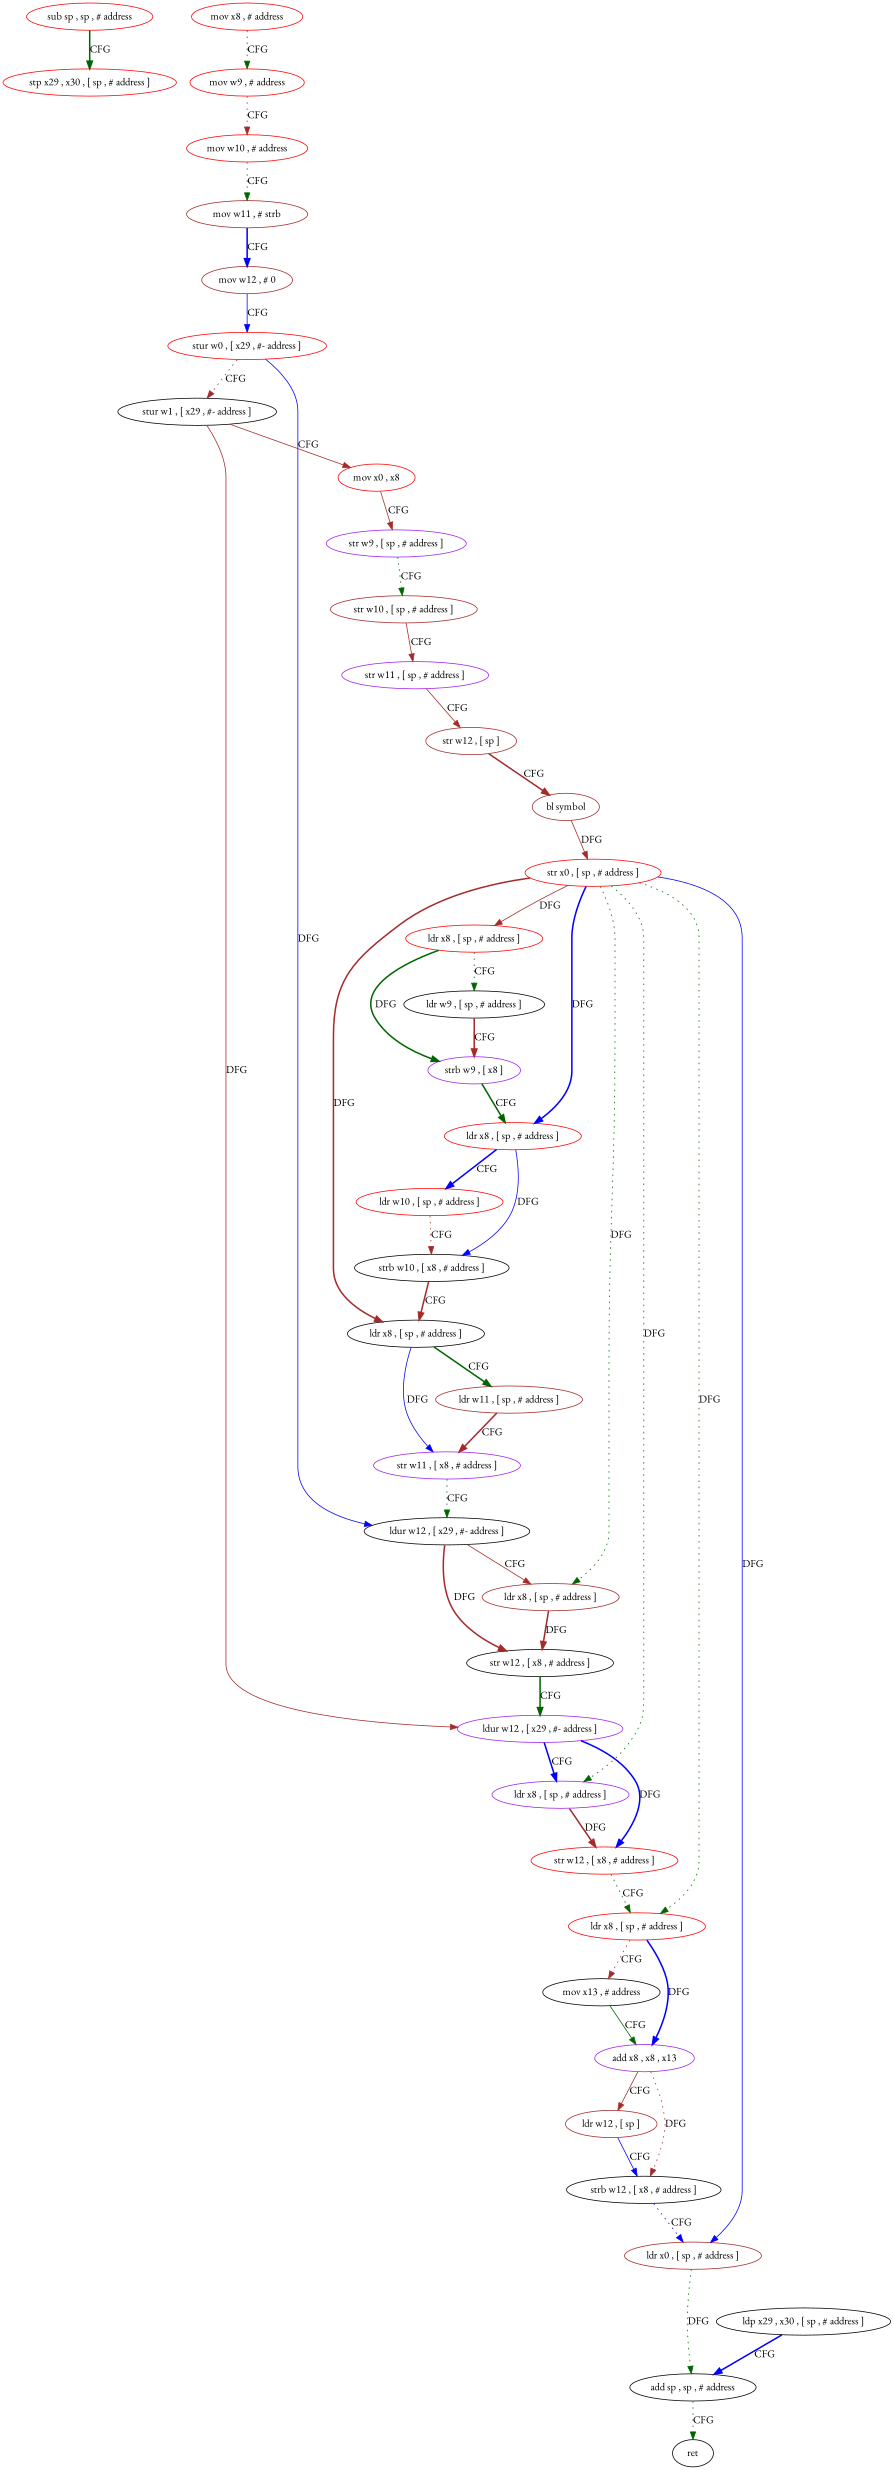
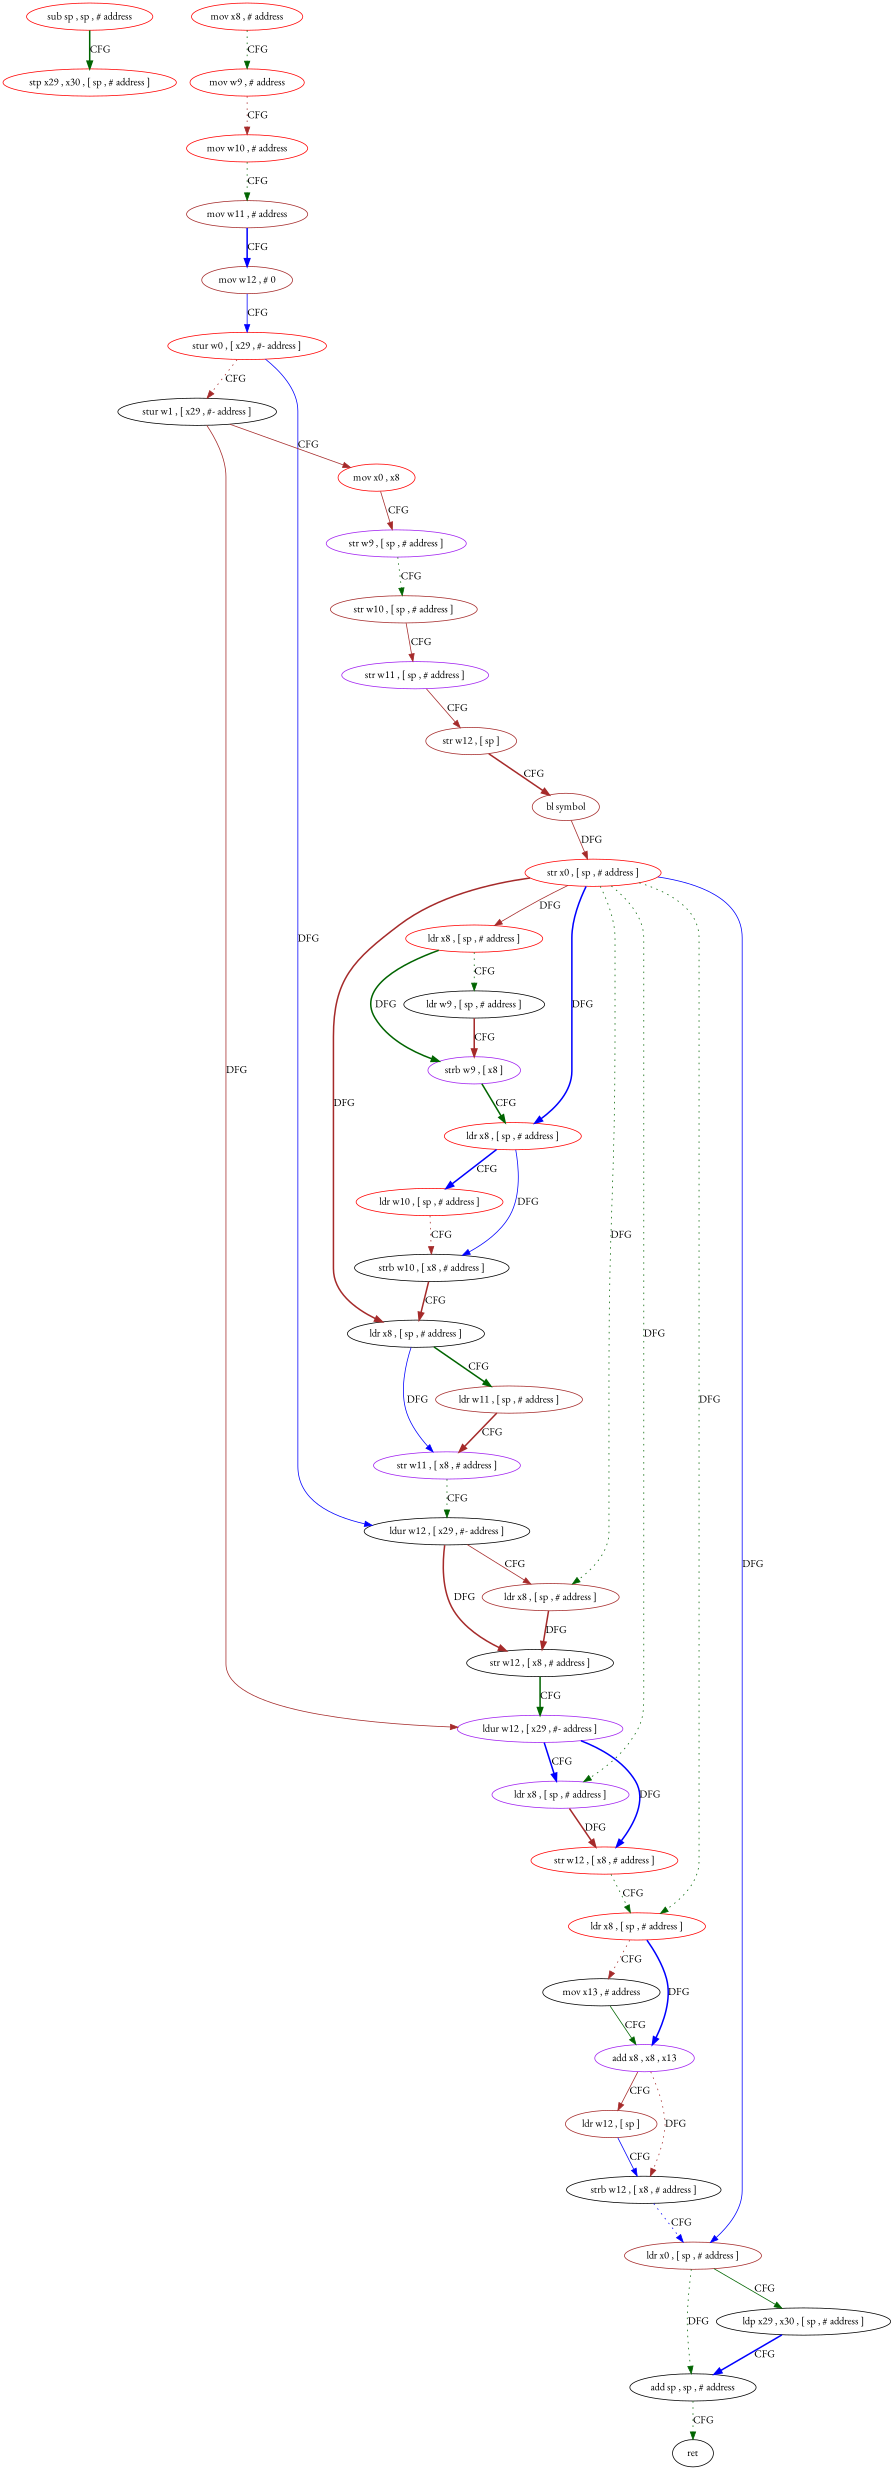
(247, 214) -> (247, 214)
none -> (745, 2287)
